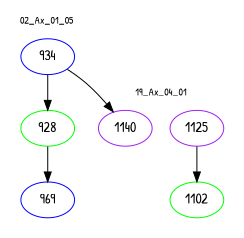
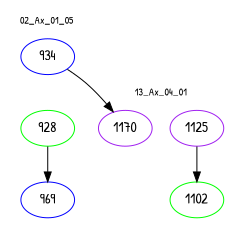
(48, 88) -> none
(161, 93) -> (161, 93)
(125, 128) -> (125, 128)
